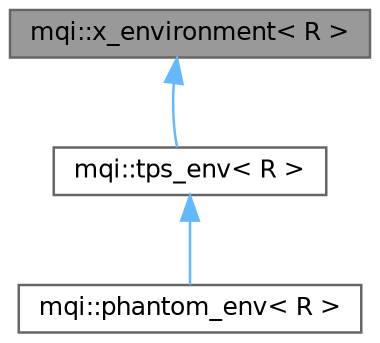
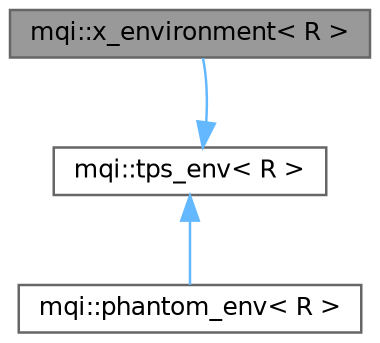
(173, 115) -> (207, 90)
